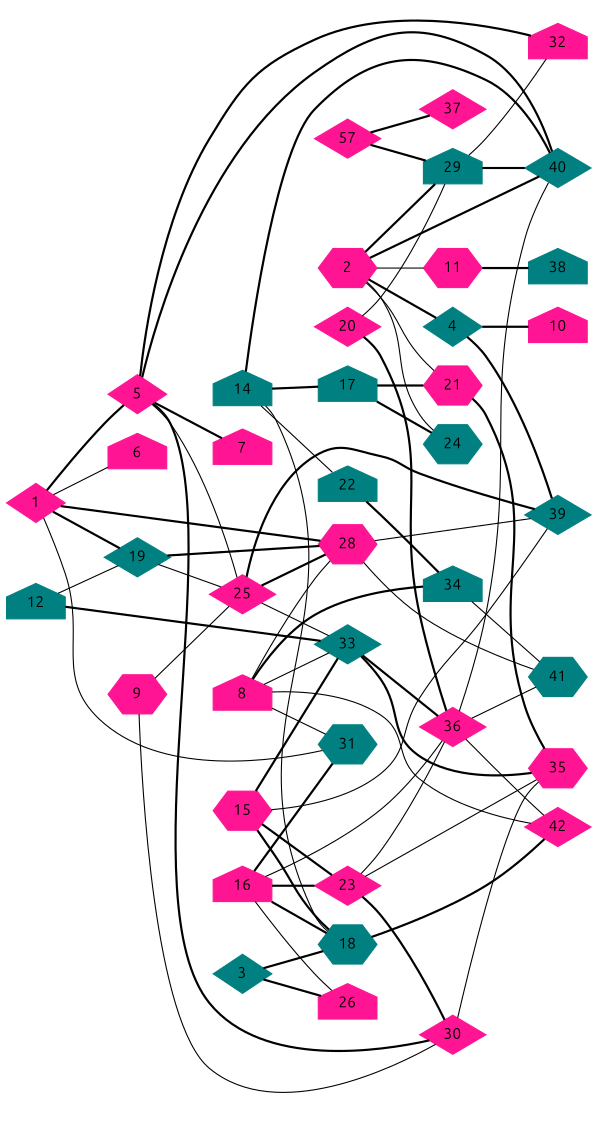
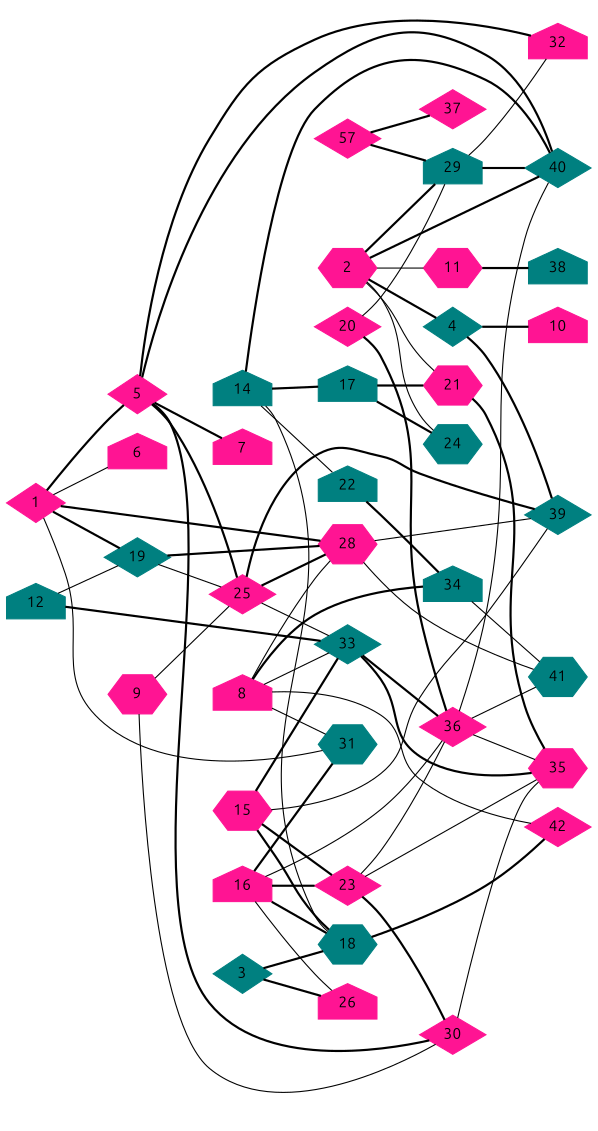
(204, 486) -> (204, 486)
(510, 784) -> (504, 747)
